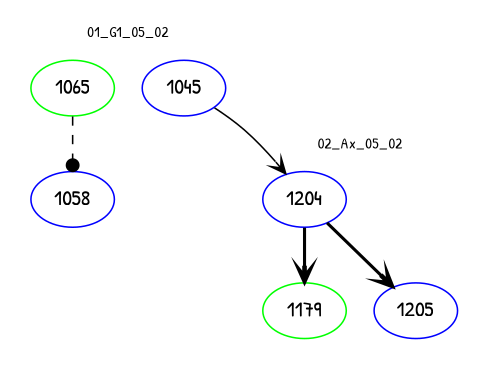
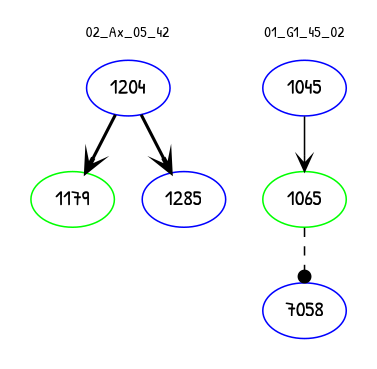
(128, 33) -> (305, 33)
(260, 145) -> (305, 136)
(360, 145) -> (128, 33)
(73, 199) -> (305, 311)
(416, 311) -> (184, 199)
